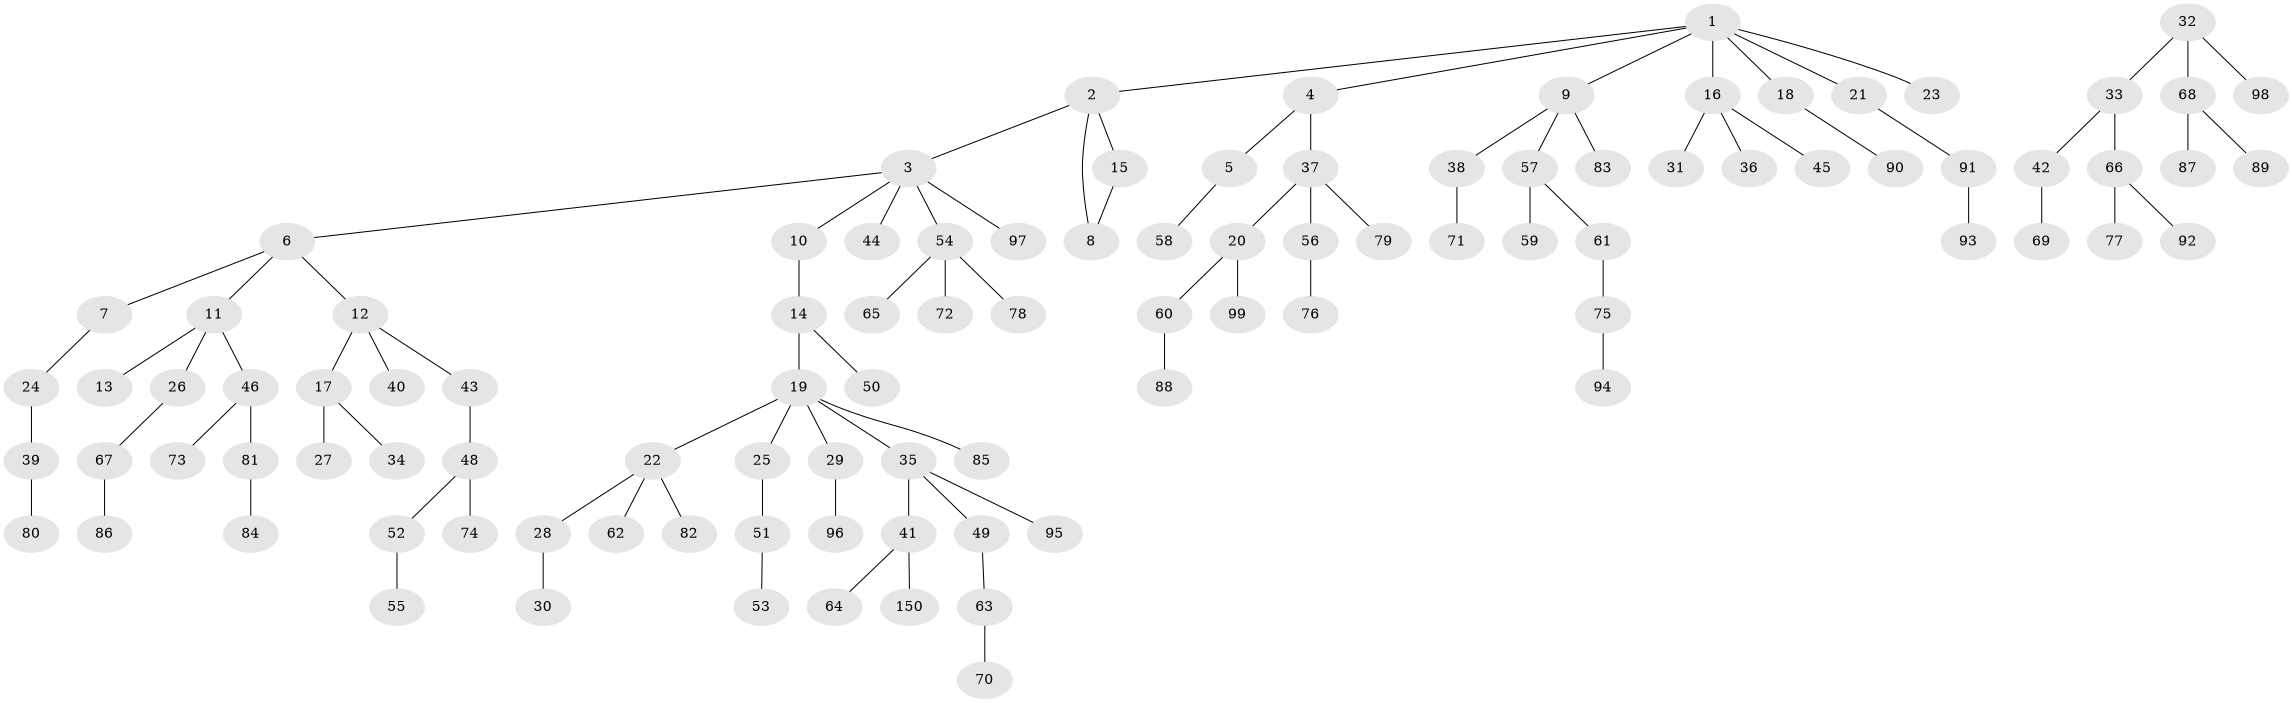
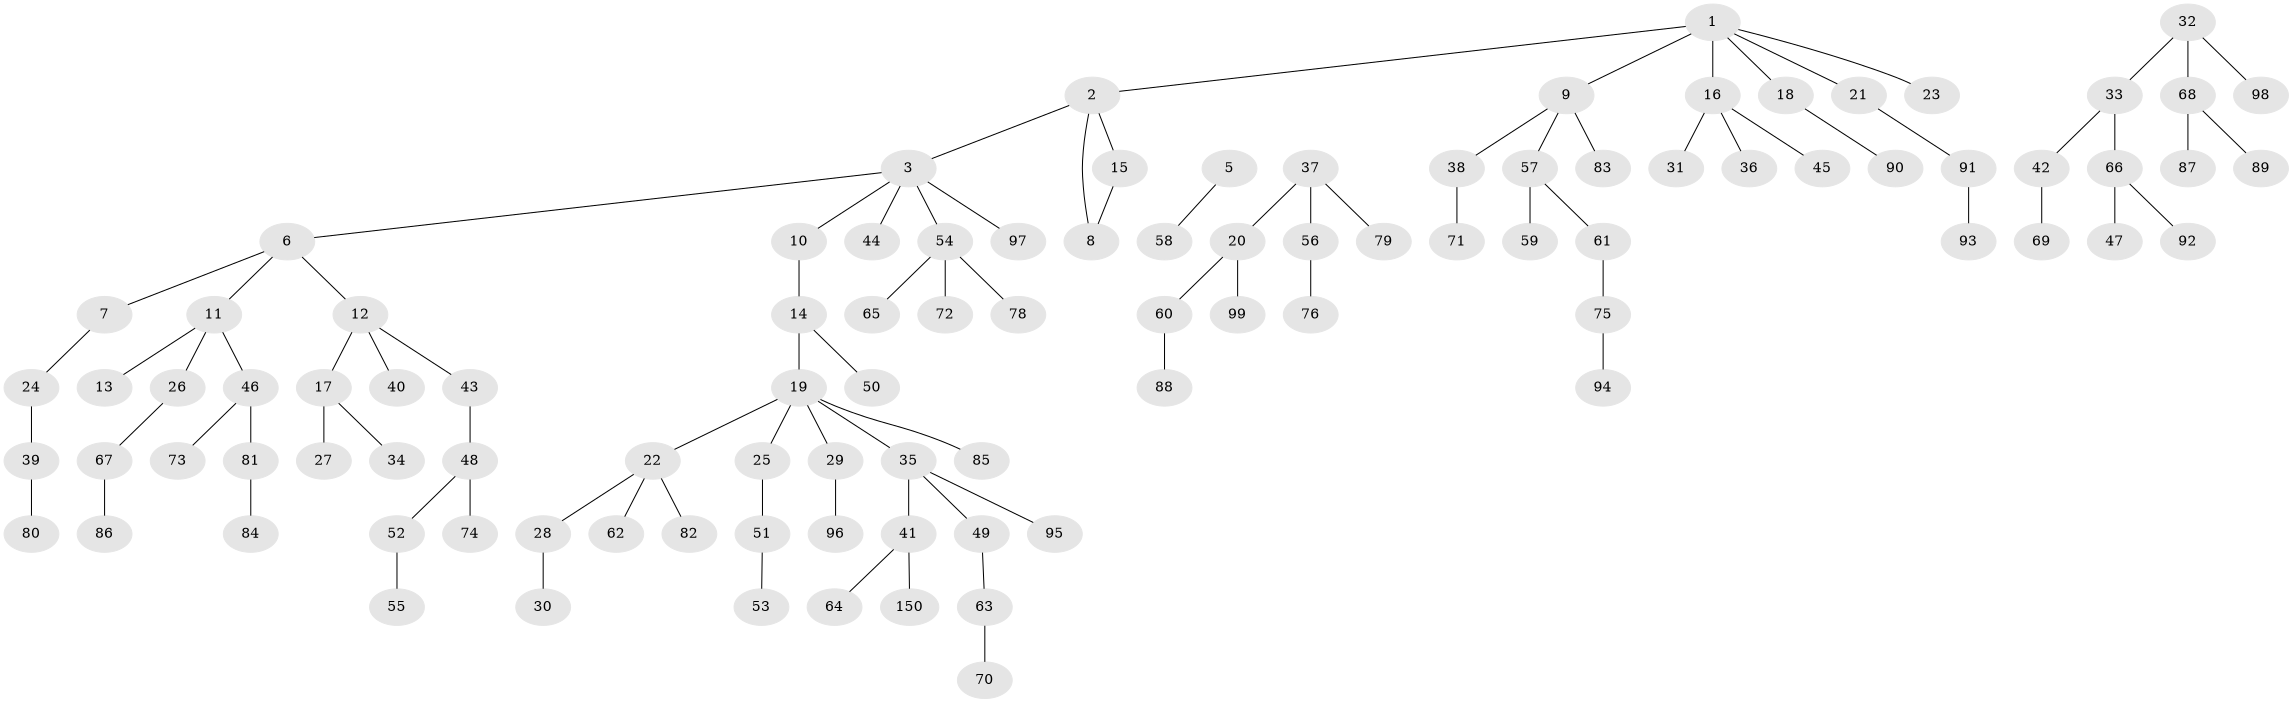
(1311, 95) -> none
(2115, 242) -> (2115, 242)
